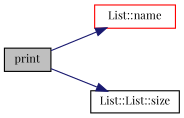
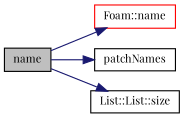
(135, 17) -> (135, 17)
(28, 60) -> (28, 60)
none -> (135, 60)
